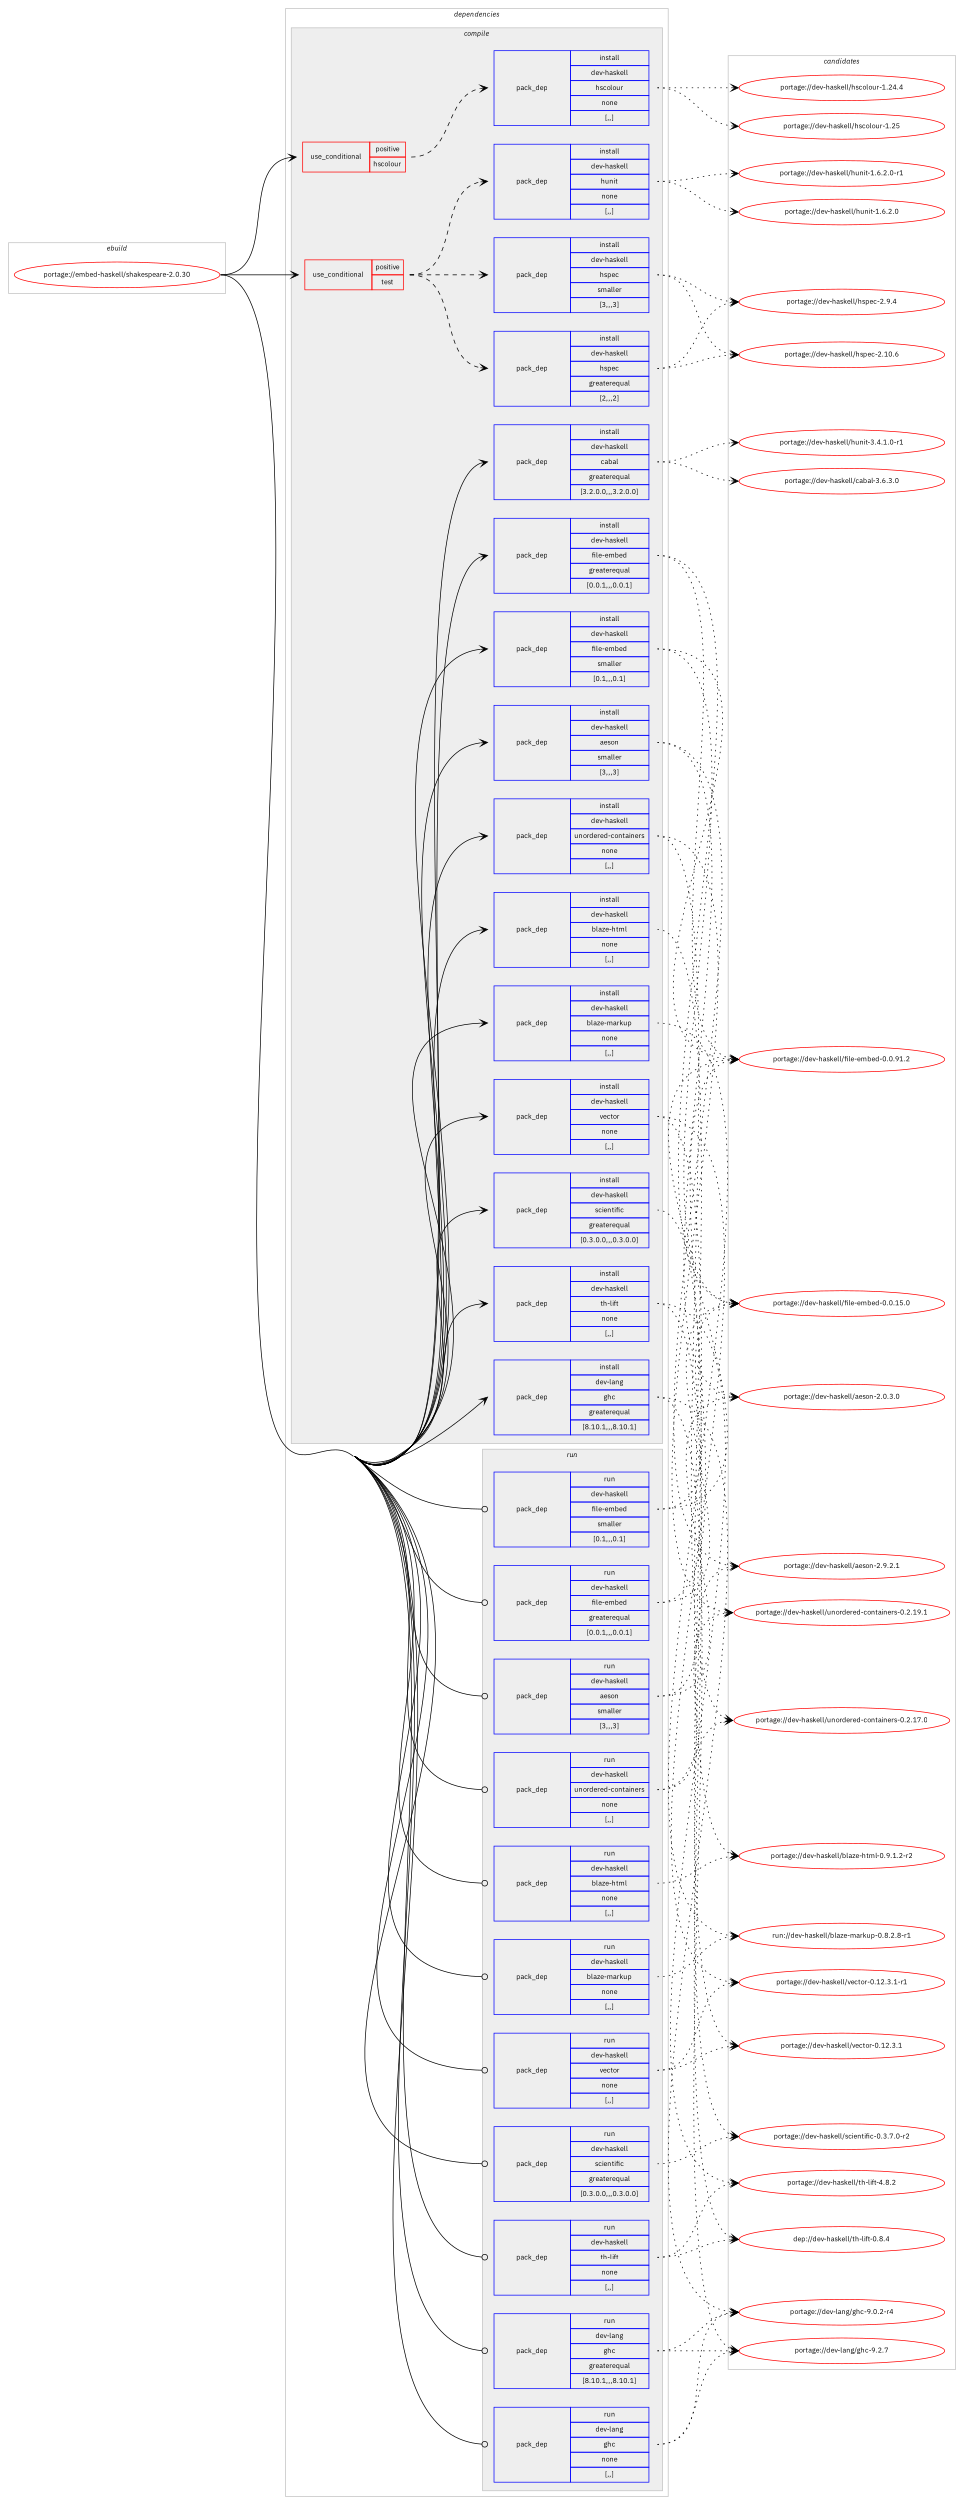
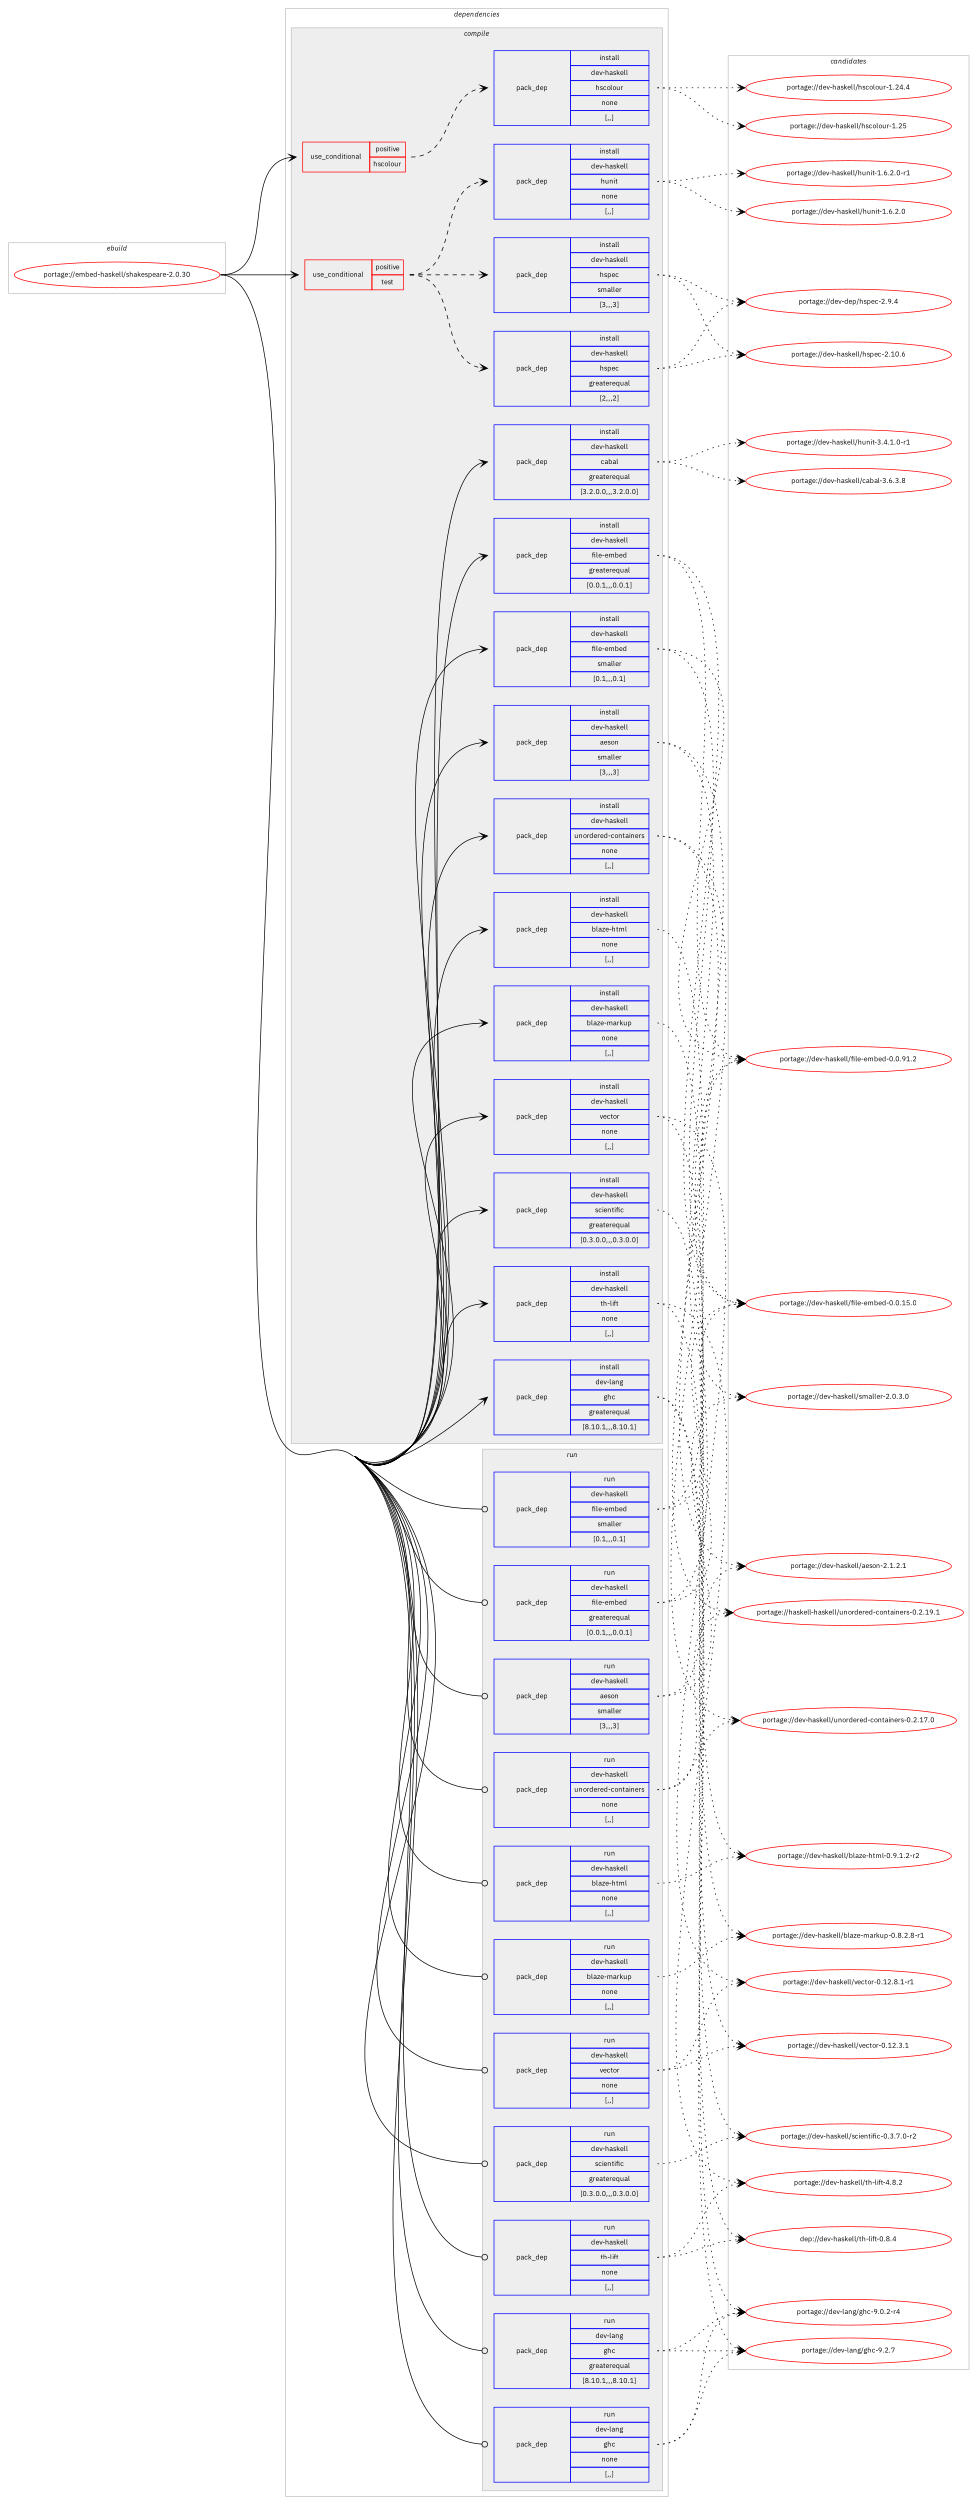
(842, 302) -> (849, 302)
(842, 481) -> (849, 481)
(842, 1397) -> (849, 1397)
(842, 1566) -> (849, 1566)
(842, 1613) -> (849, 1613)
(842, 1936) -> (849, 1936)
(842, 1982) -> (849, 1982)
